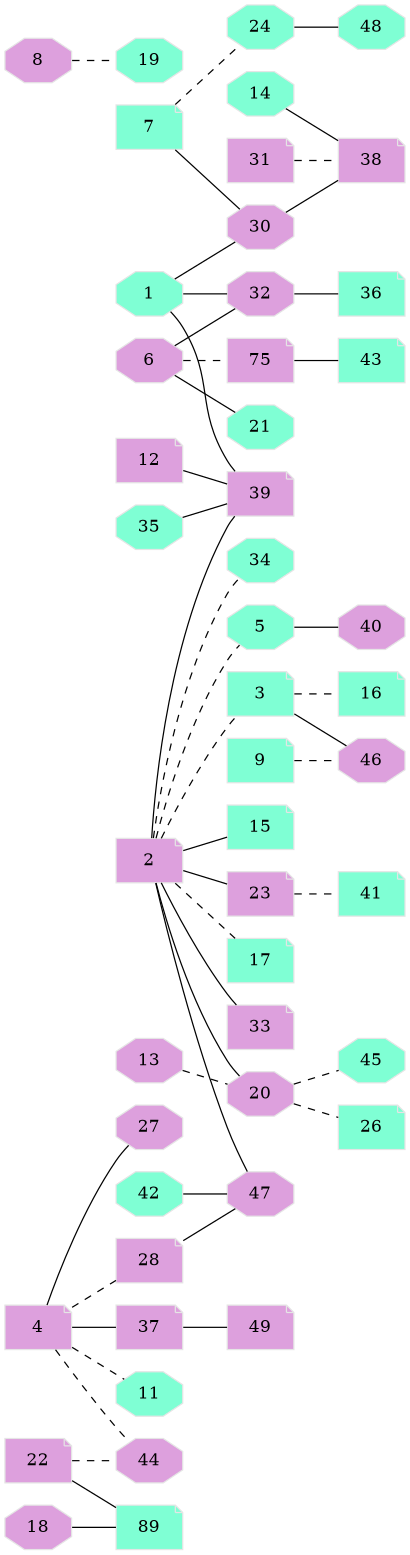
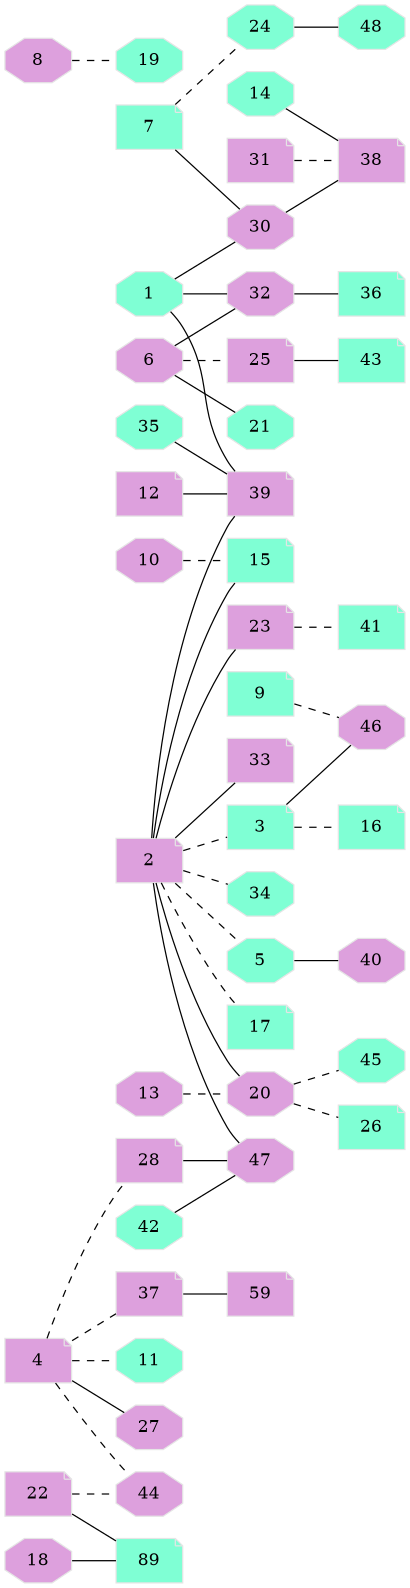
(261, 361) -> (261, 361)
none -> (149, 561)
(94, 1327) -> (94, 1327)
(261, 1327) -> (261, 1294)
